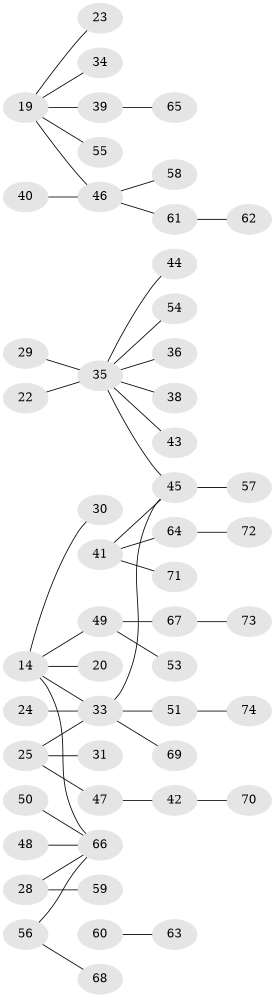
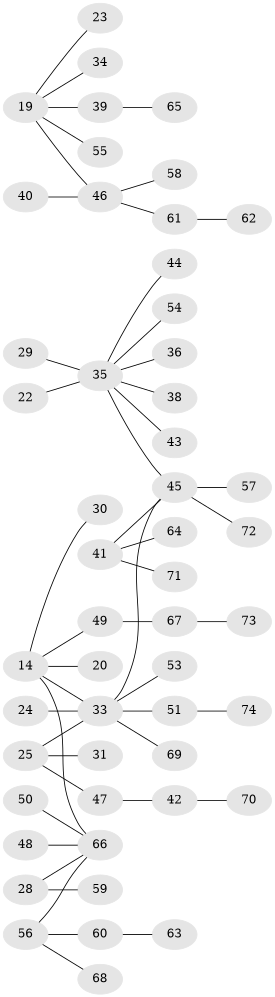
(212, 532) -> (212, 510)
(141, 647) -> (137, 689)
none -> (63, 935)
